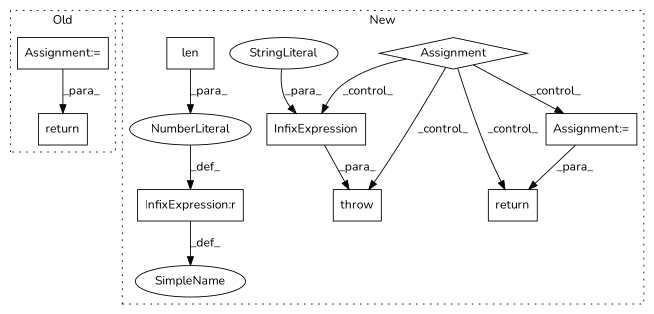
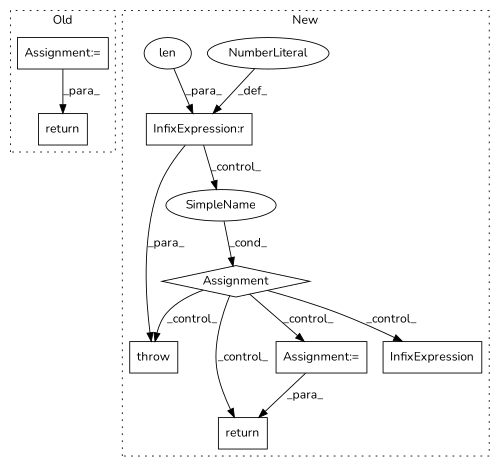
(190, 53) -> (168, 53)
(284, 53) -> none
(190, 87) -> (182, 87)
(335, 163) -> (148, 234)
none -> (228, 239)
(205, 243) -> (236, 167)
